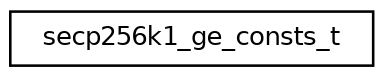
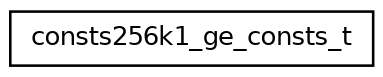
(192, 39) -> (192, 39)
